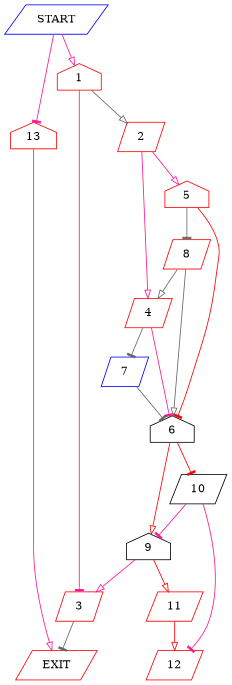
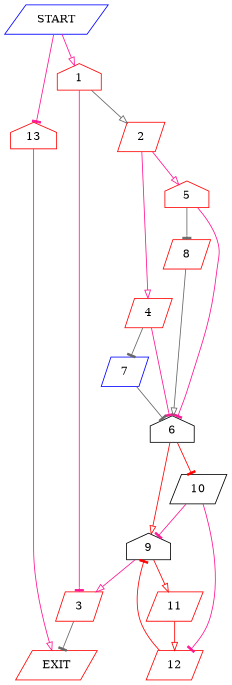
(170, 280) -> none
(211, 310) -> (211, 310)
none -> (138, 610)
